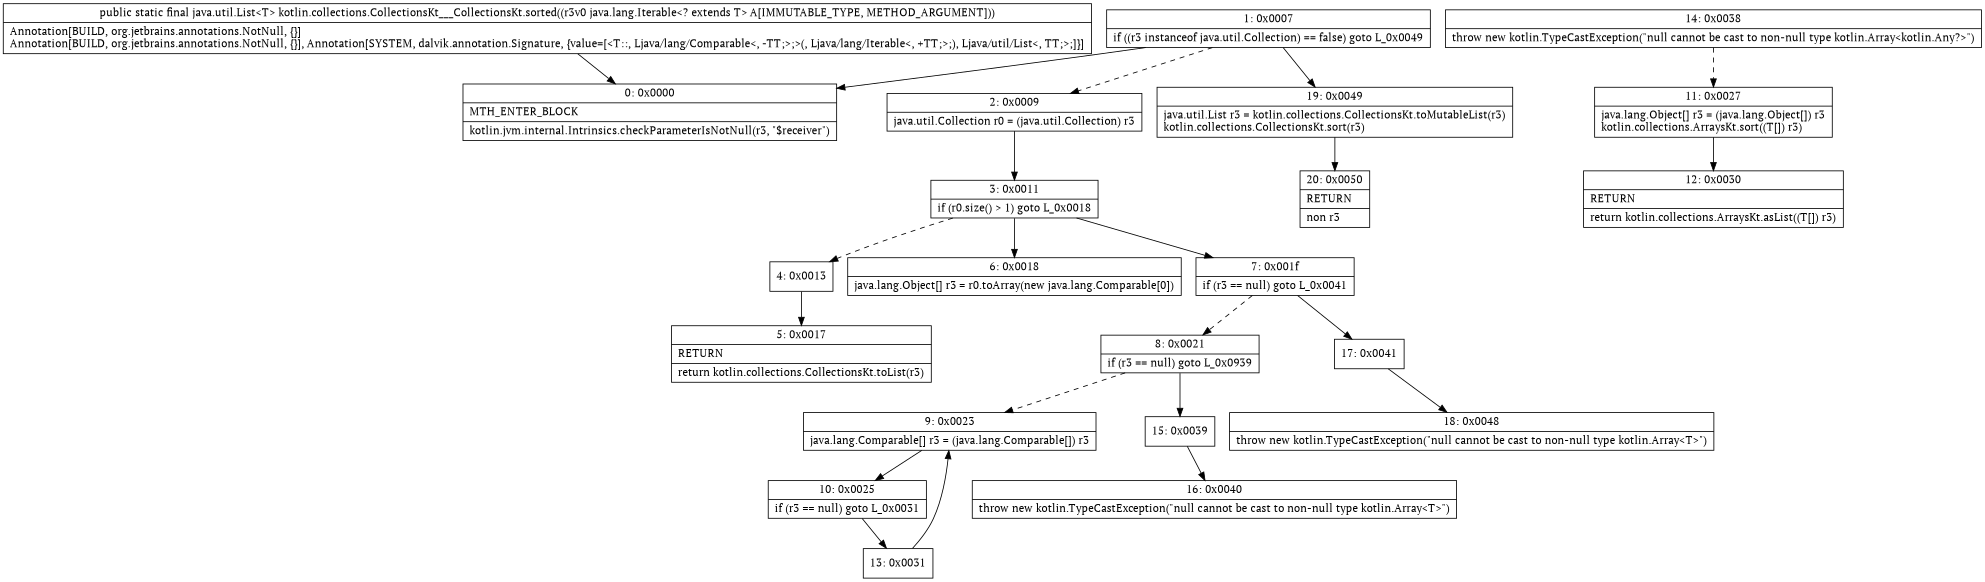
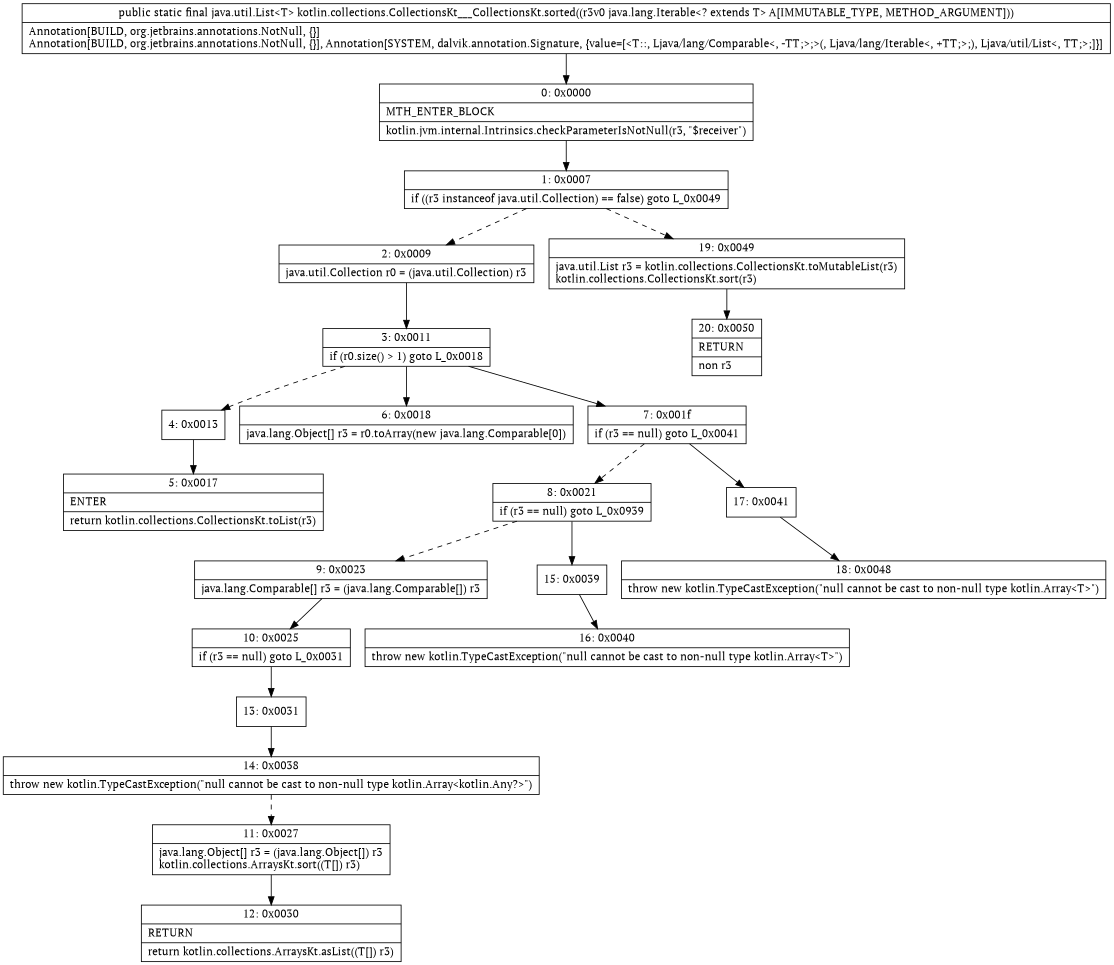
(1297, 64) -> (636, 222)
(995, 68) -> (566, 152)
(701, 354) -> (89, 502)
(938, 507) -> (271, 738)
